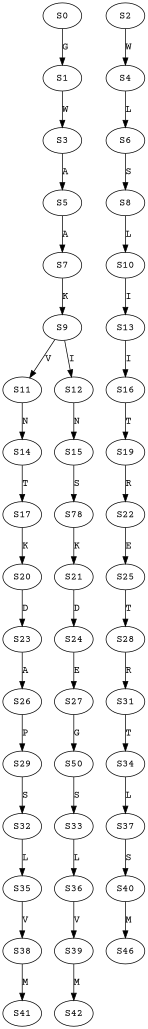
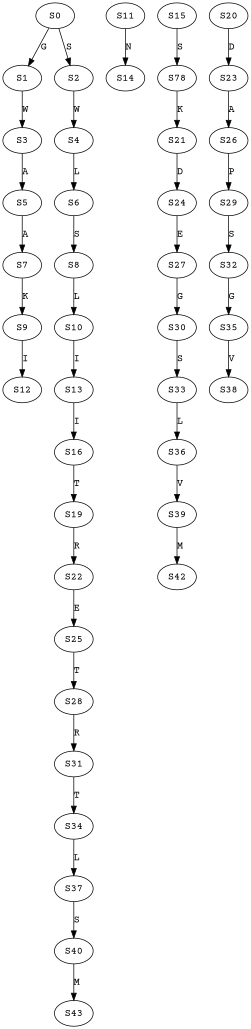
none -> (63, 43)
(44, 356) -> none
(74, 417) -> none
(22, 515) -> none
(74, 764) -> (177, 328)
(25, 857) -> (232, 296)
(125, 951) -> (74, 1013)
(22, 1013) -> none
